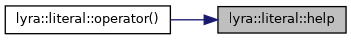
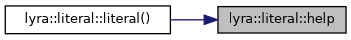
(88, 20) -> (88, 20)
